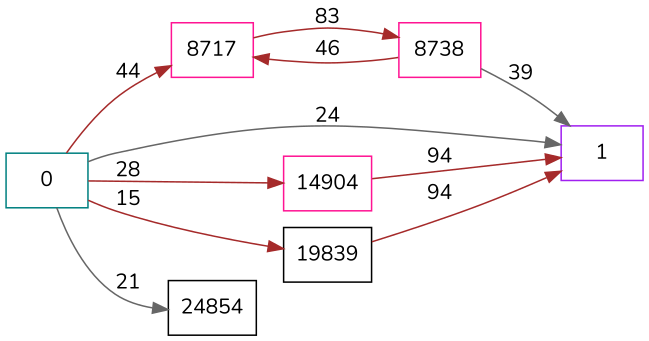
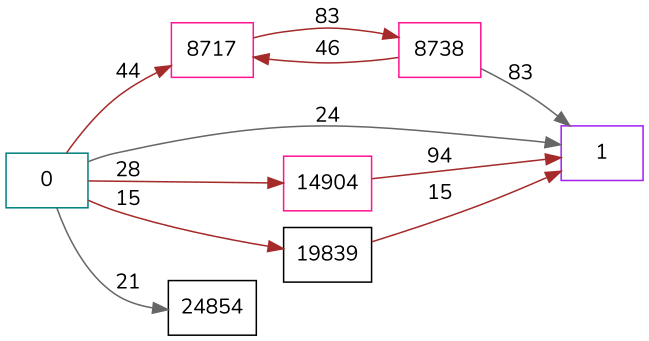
(521, 74) -> (521, 74)
(440, 193) -> (440, 193)
